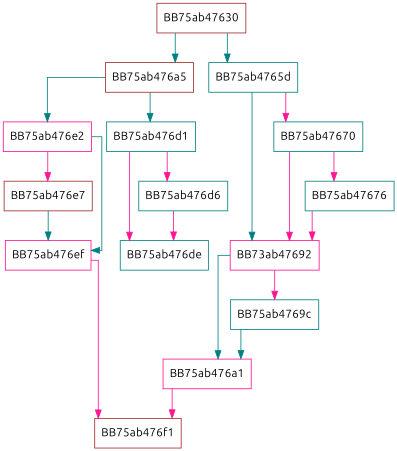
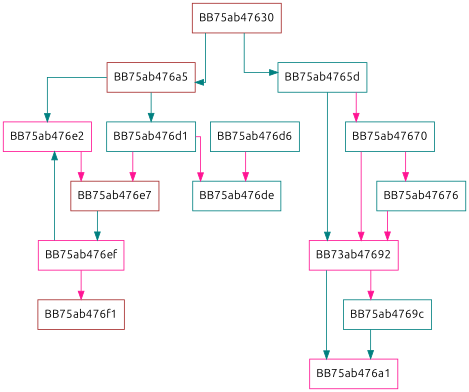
(167, 162) -> (133, 162)
(102, 190) -> (55, 200)
(172, 399) -> none
